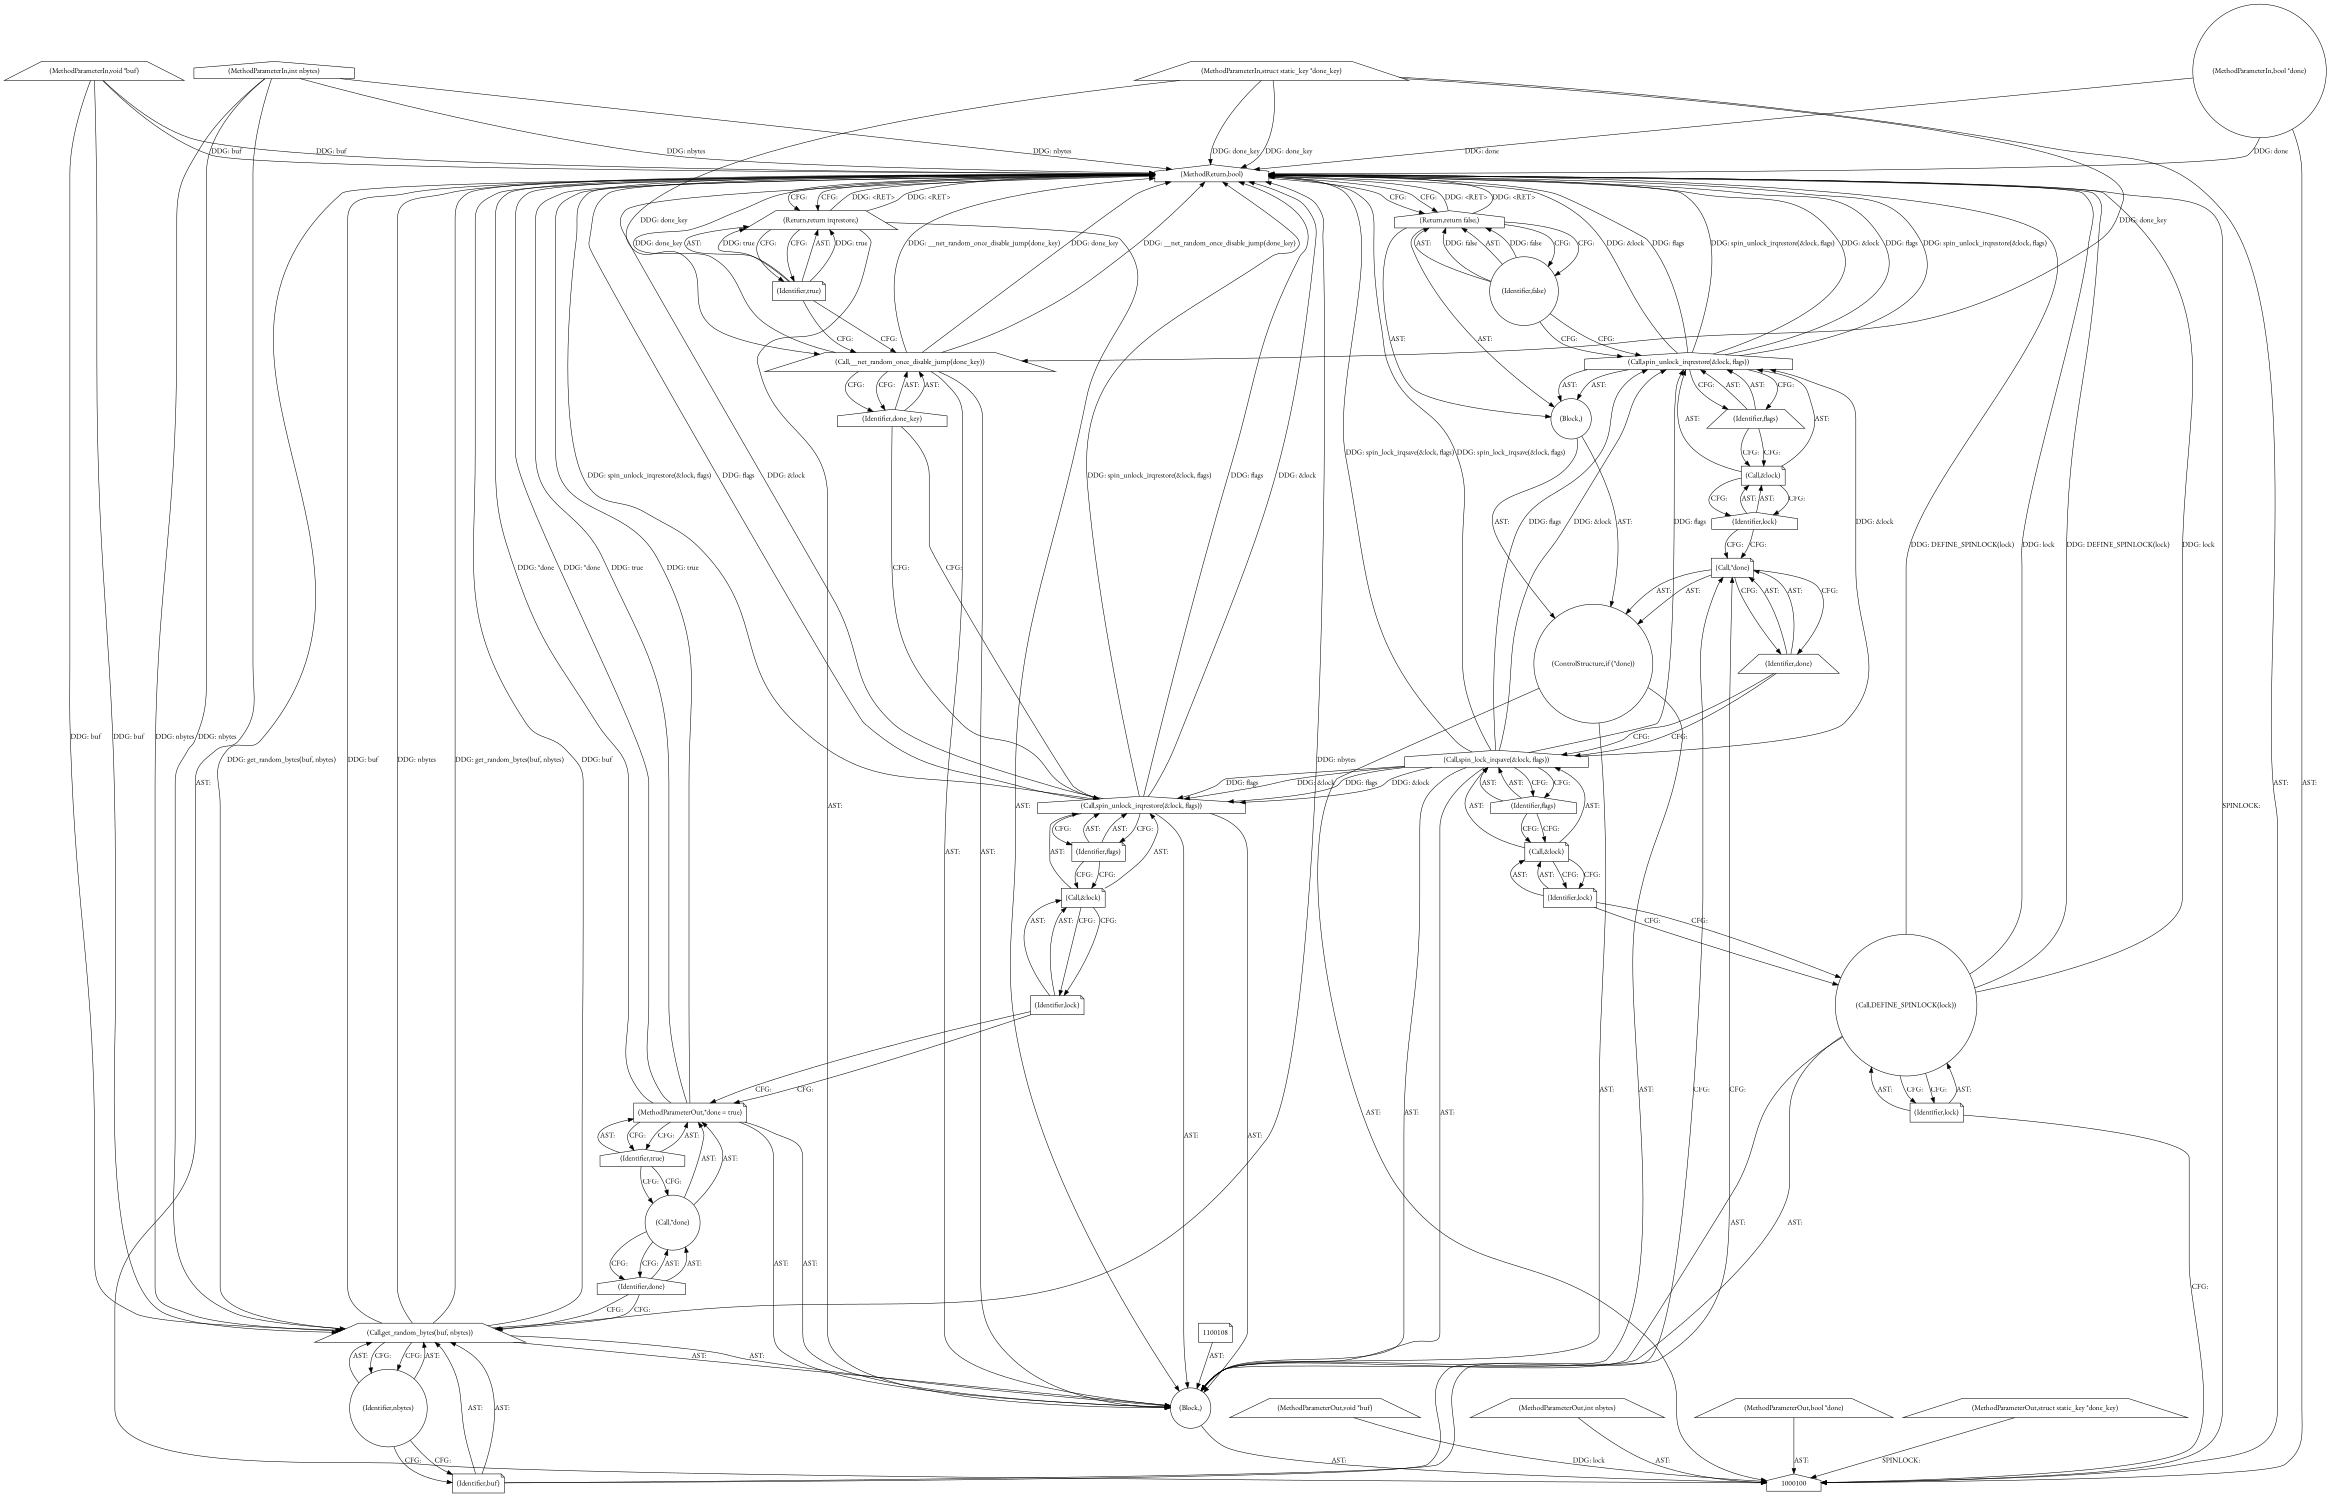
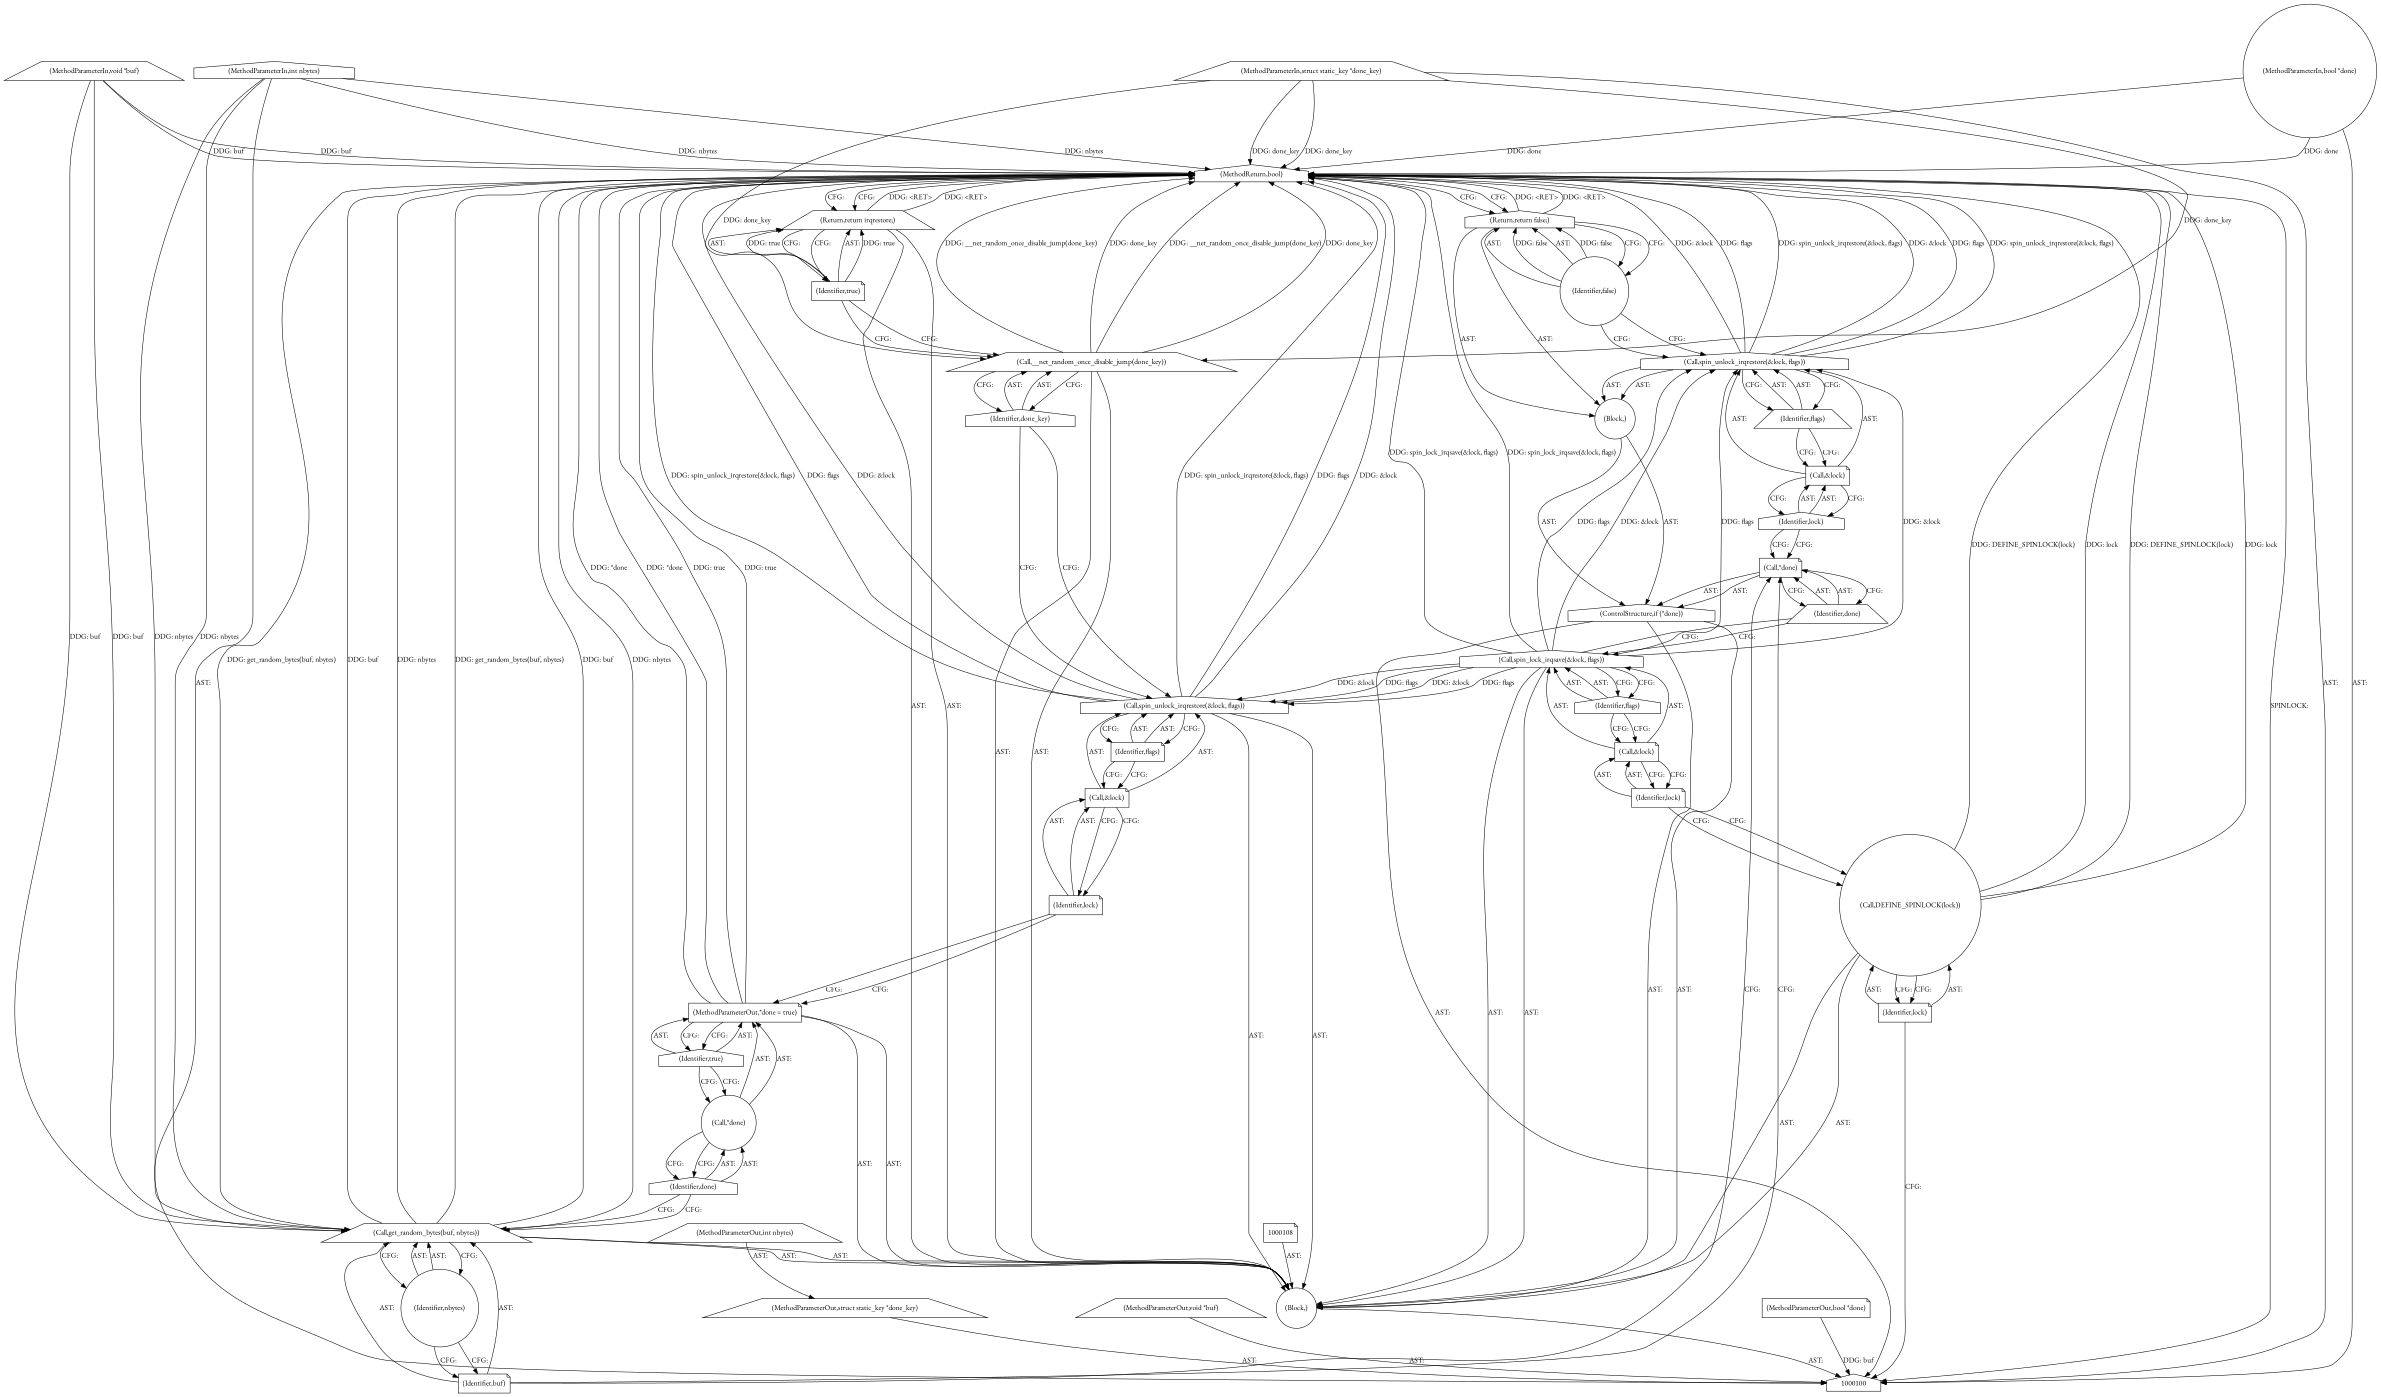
(1593, 664) -> (1641, 614)
(1215, 1333) -> (1281, 1233)
(1794, 1408) -> (1816, 1308)
(1589, 1460) -> (1418, 1360)
(1802, 1460) -> (1858, 1360)
(1902, 1460) -> (1250, 1360)
(1663, 1467) -> (771, 1276)
